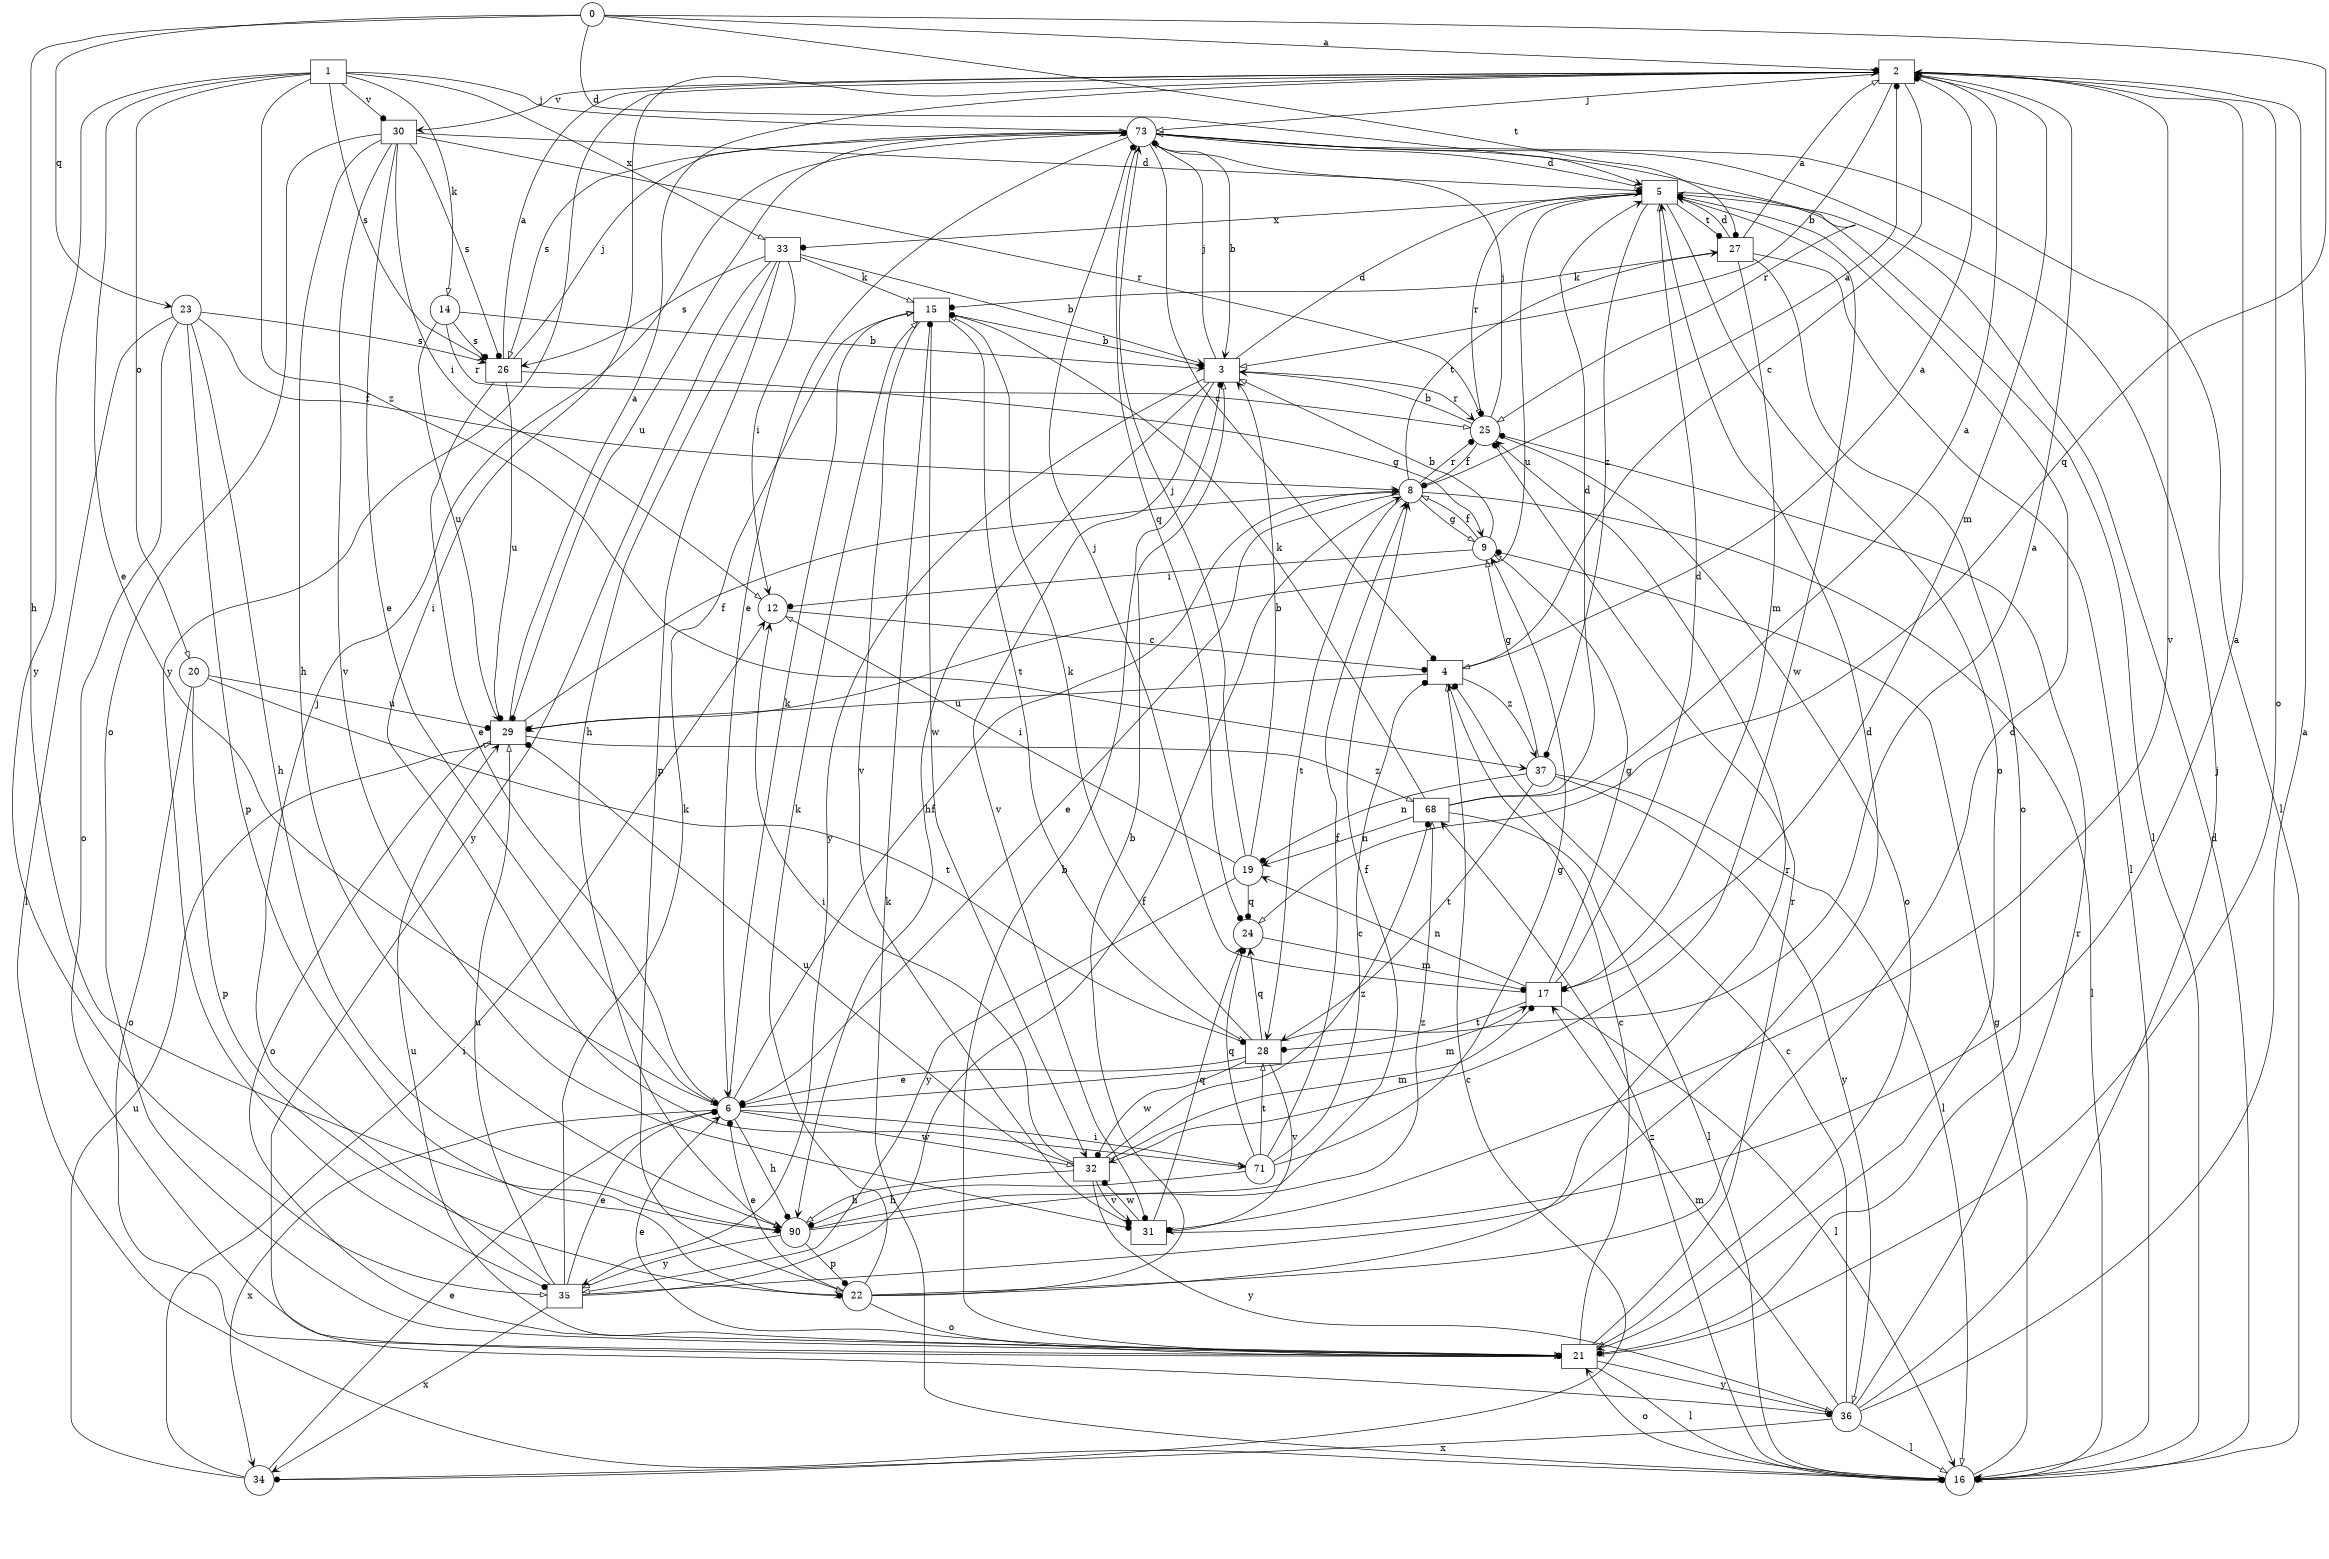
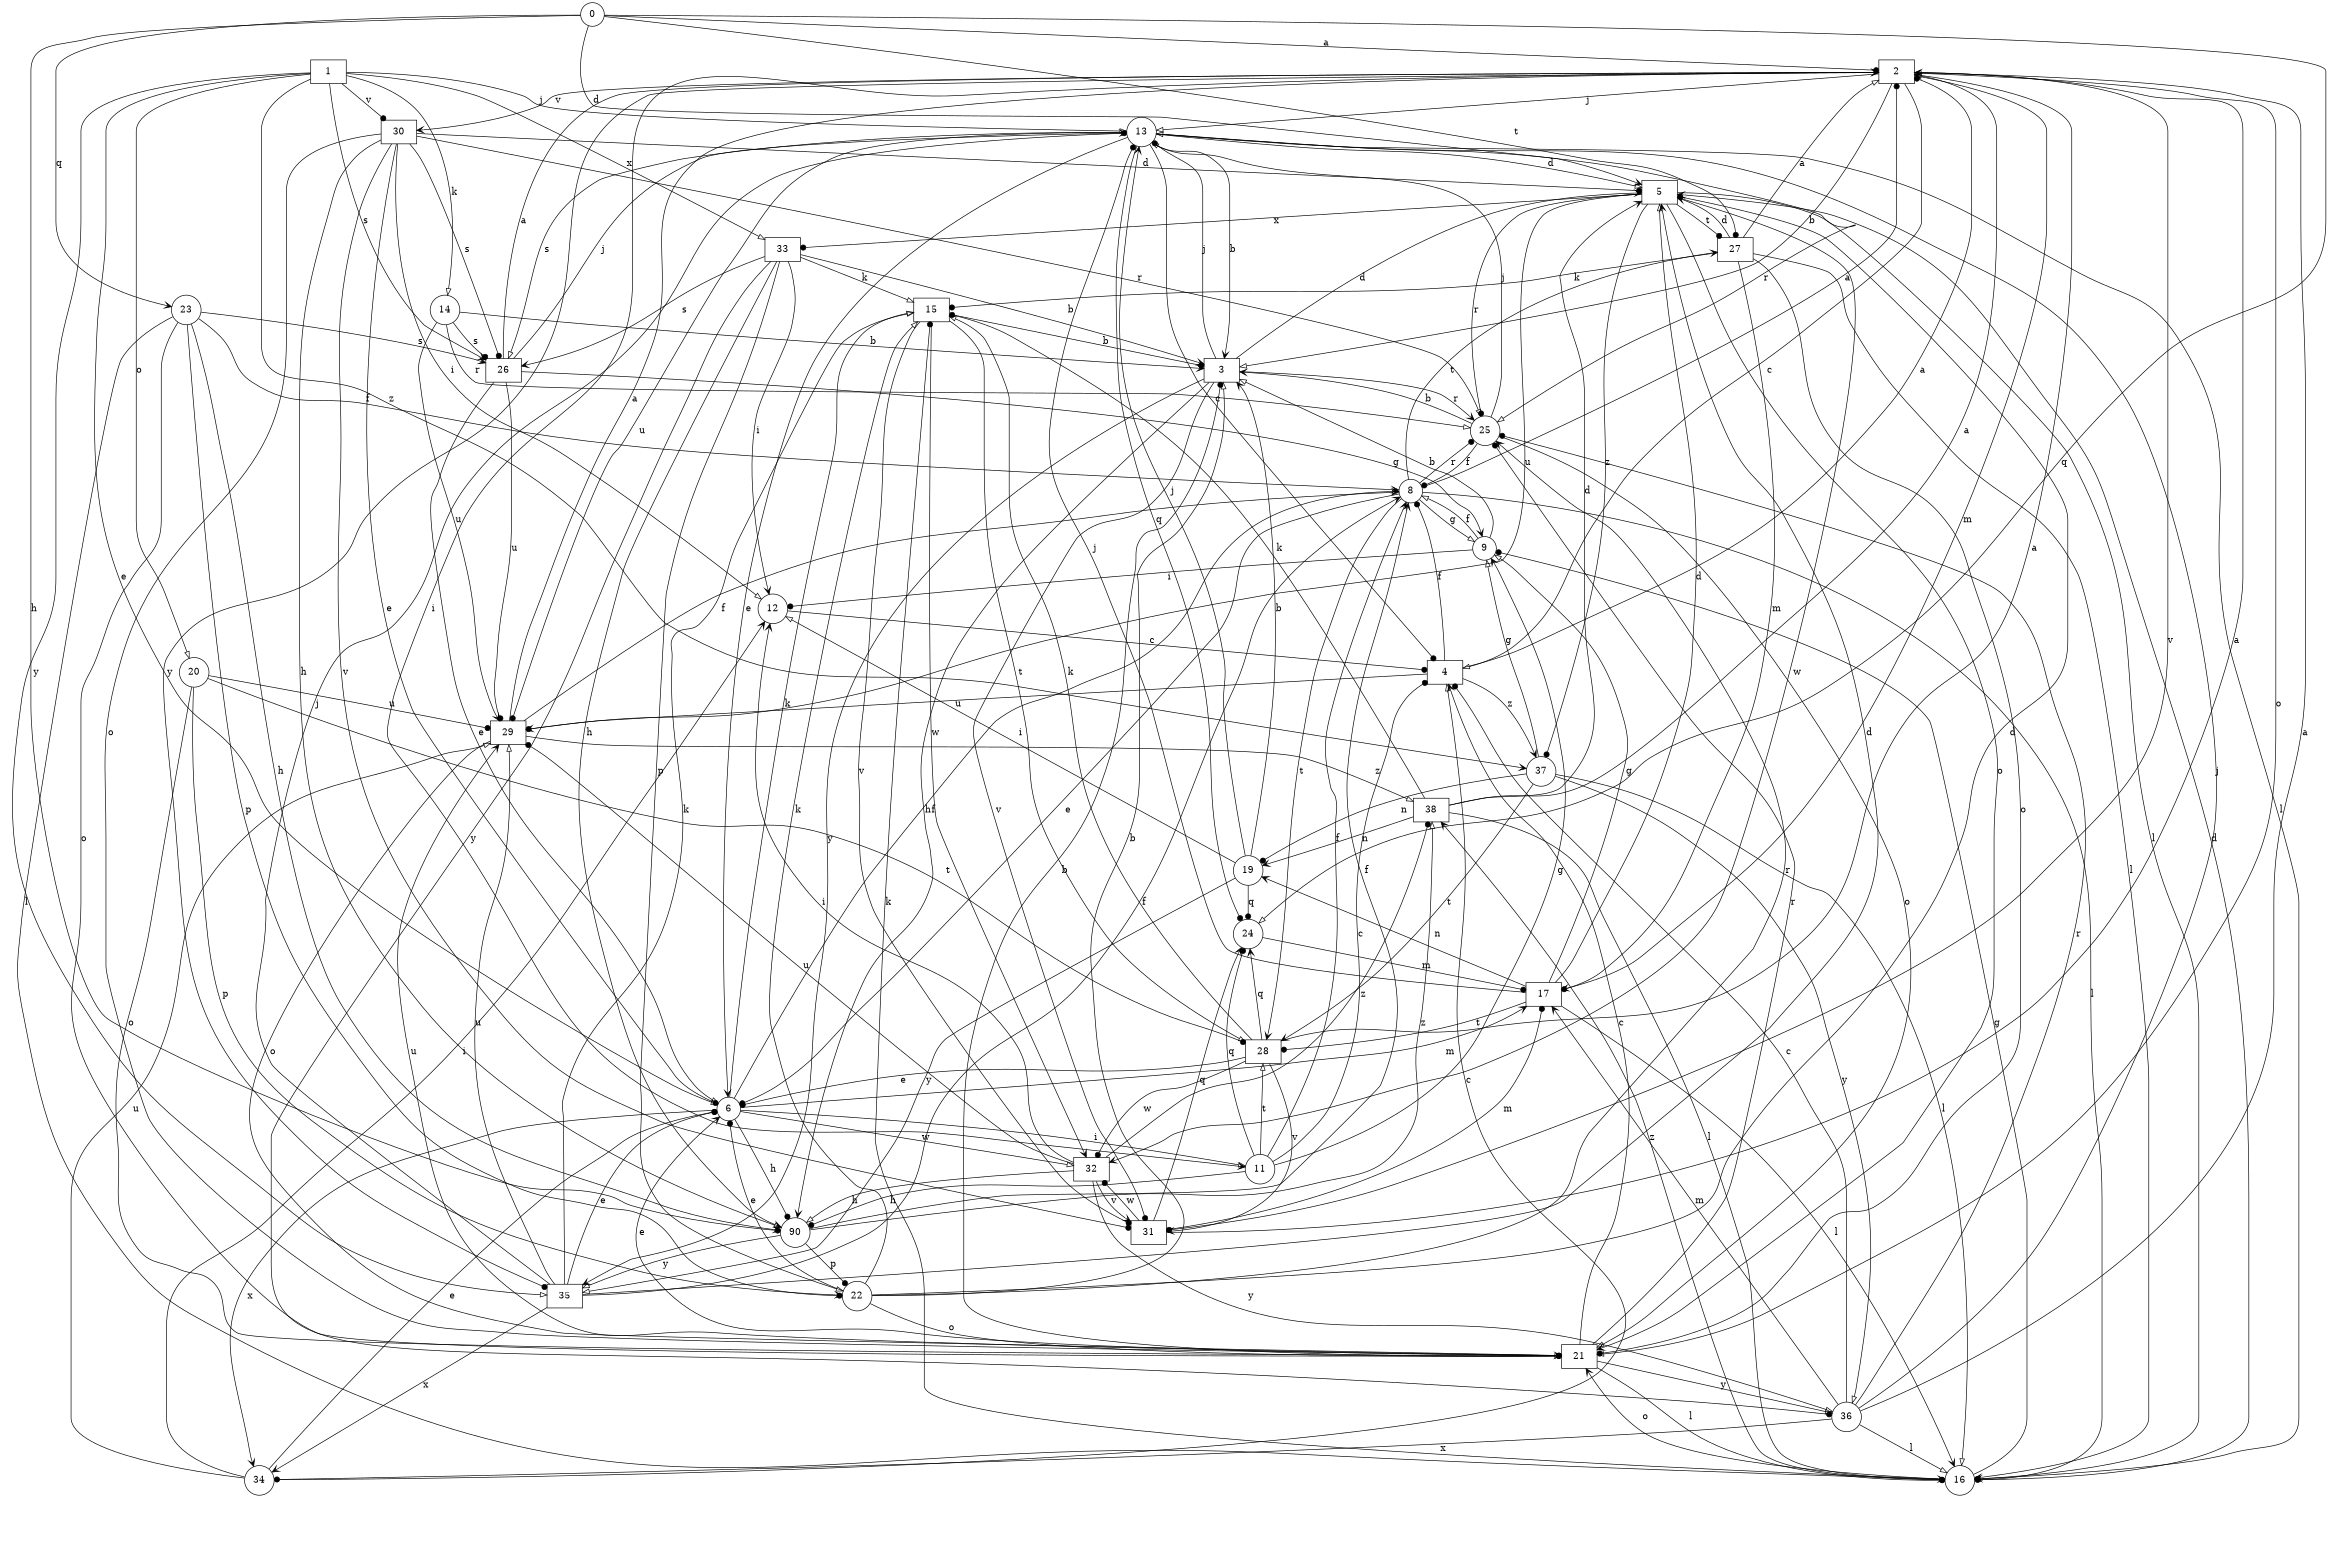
(1142, 132) -> (1142, 132)
none -> (1438, 582)
(1431, 810) -> (1431, 810)
(1323, 1087) -> (1389, 1170)
(1260, 1169) -> (1260, 1169)
